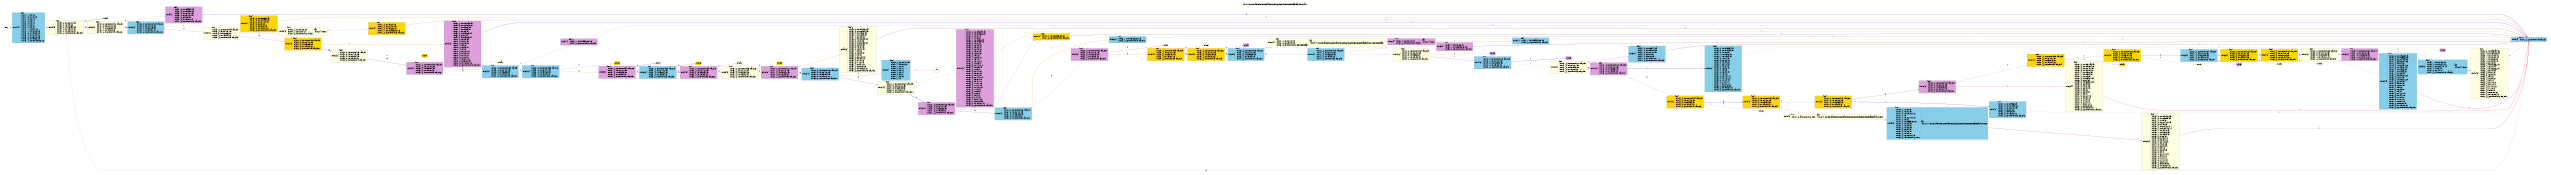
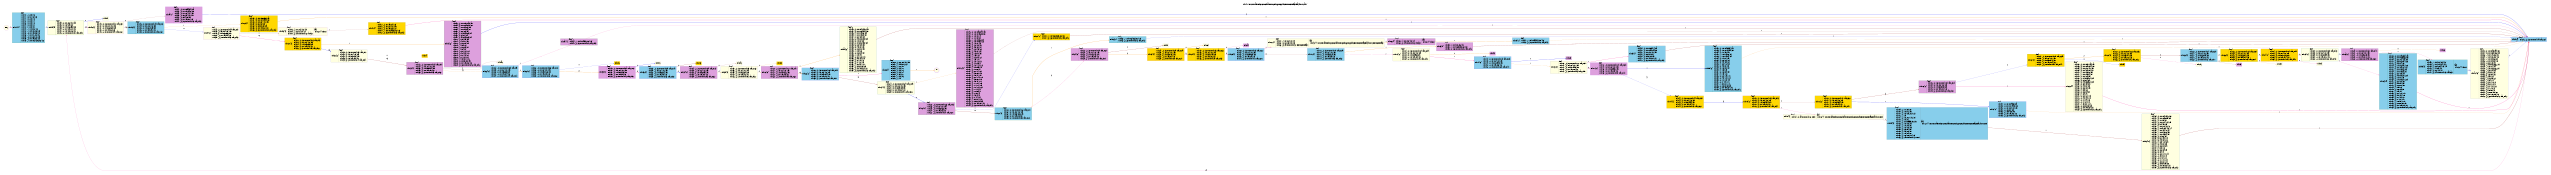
(1761, 111) -> none
